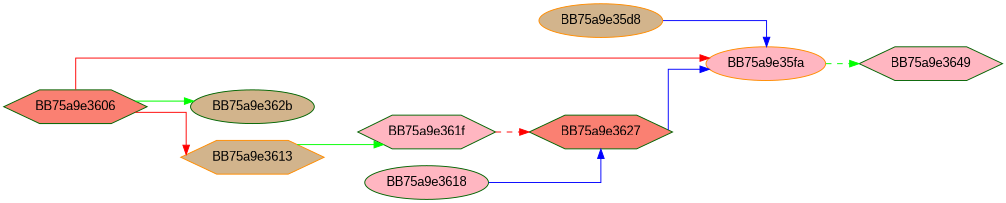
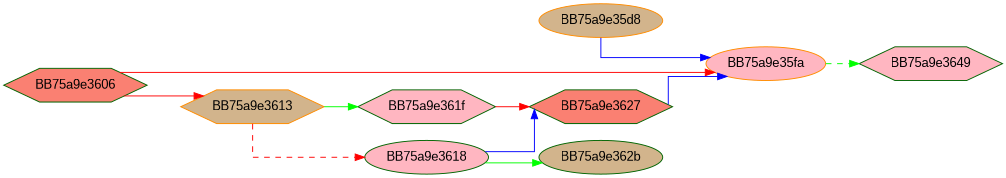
(160, 101) -> (509, 163)
(508, 132) -> (508, 107)
none -> (287, 157)
